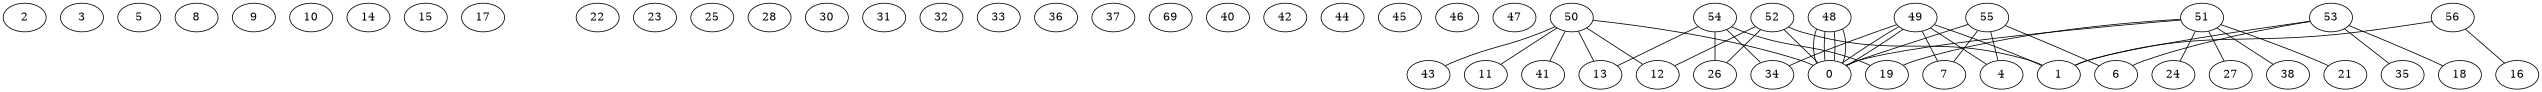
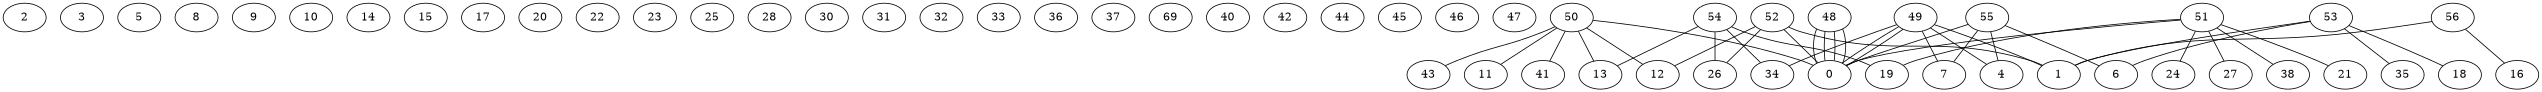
none -> (540, 18)
